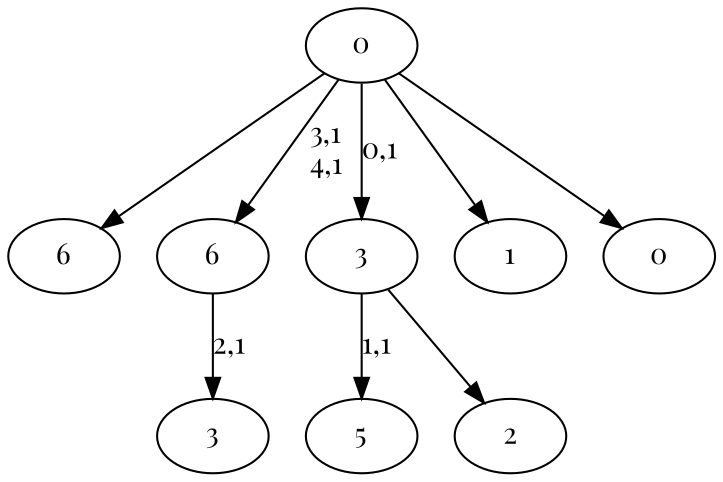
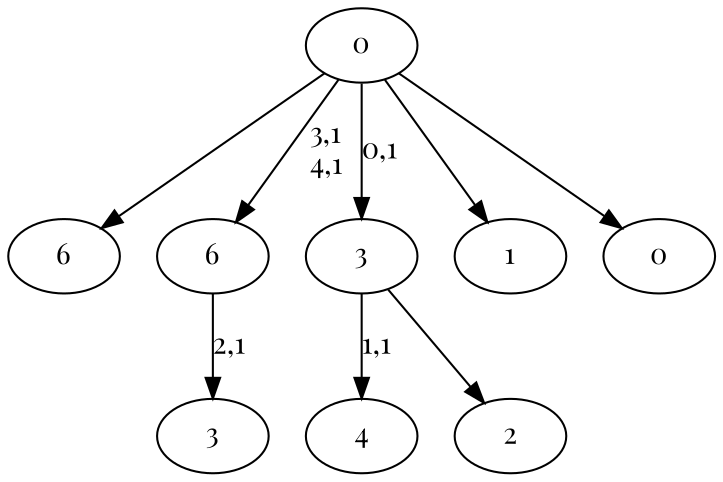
(362, 436) -> (362, 436)
